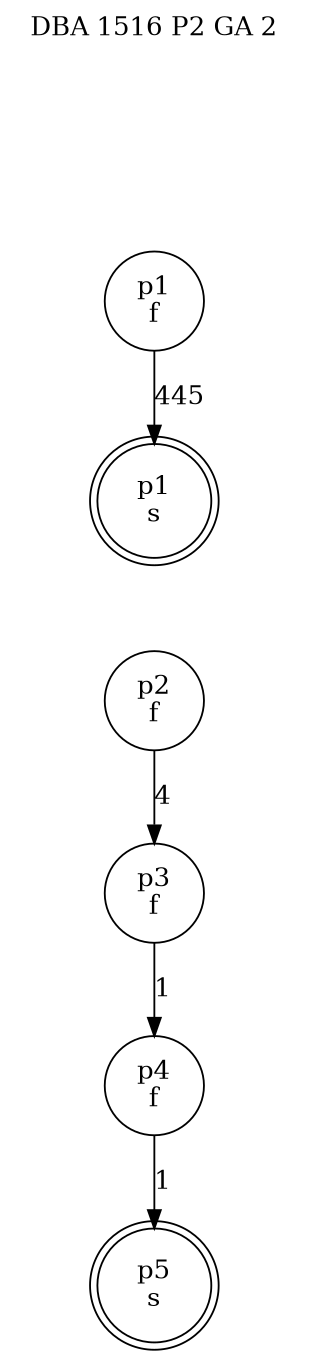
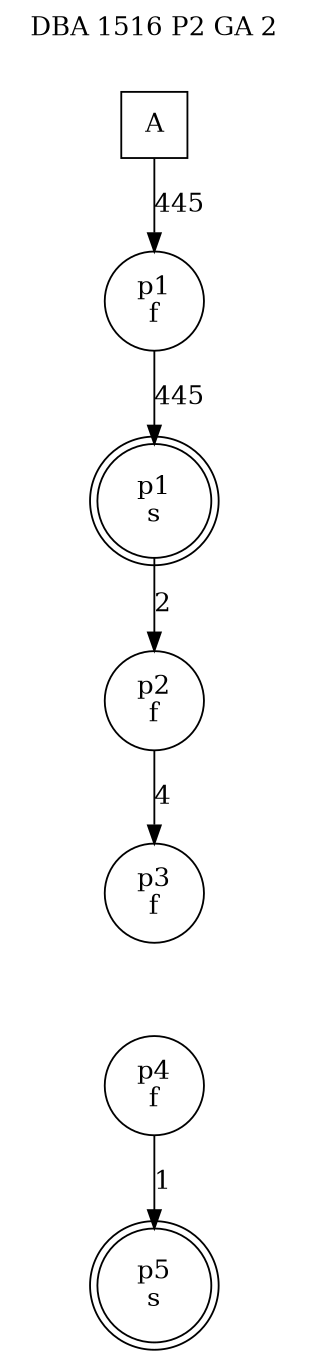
none -> (154, 125)
none -> (154, 595)
(154, 980) -> none
